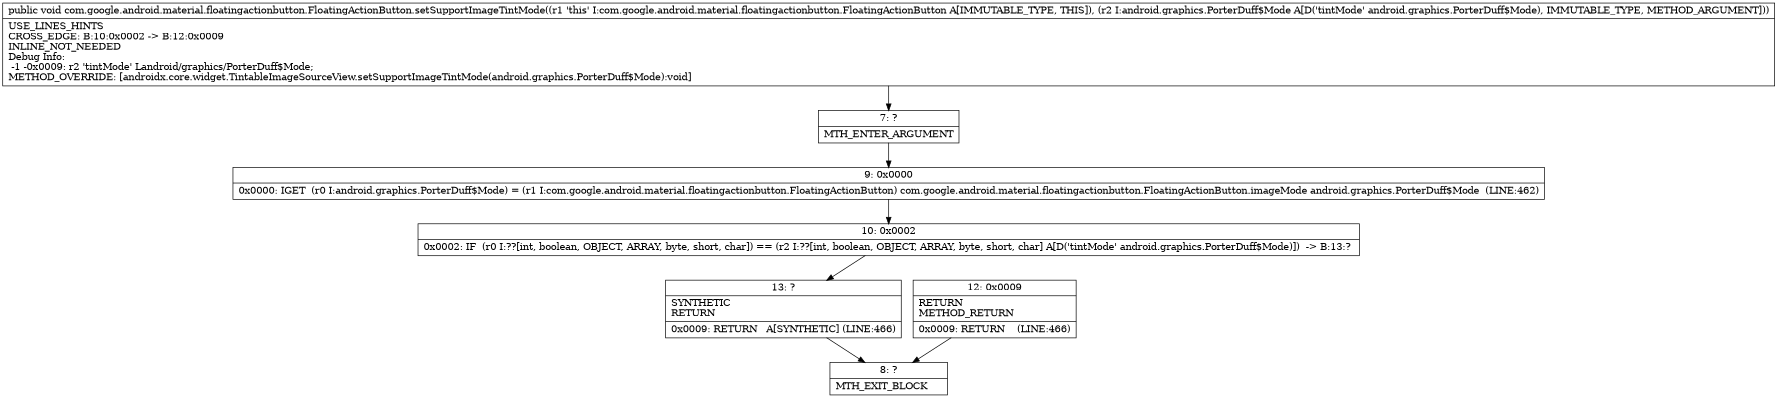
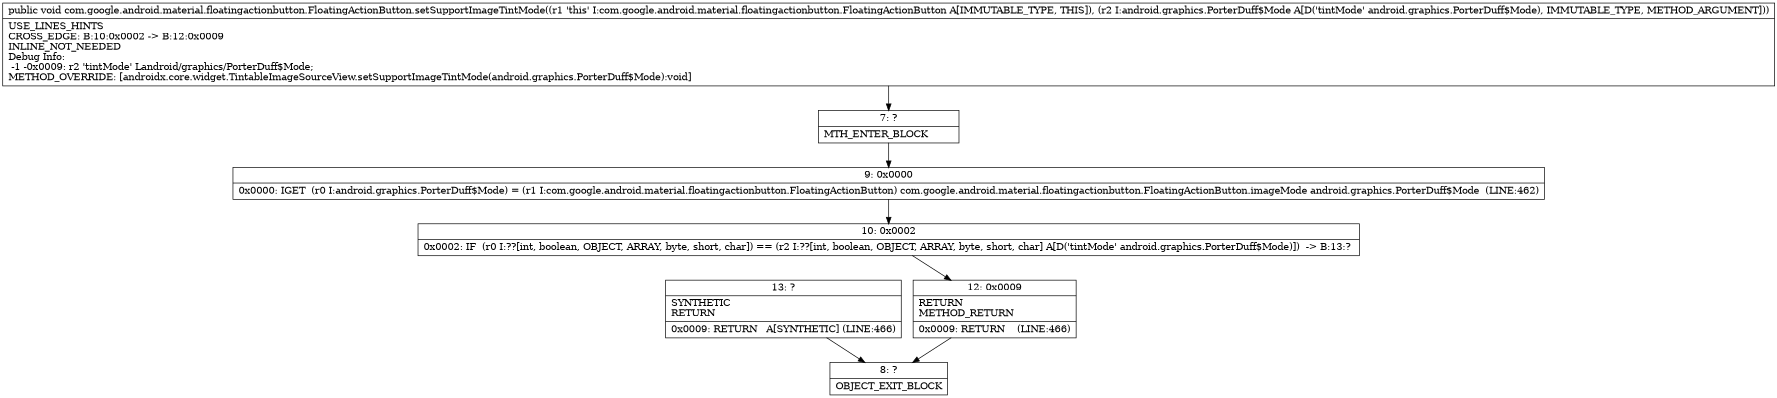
(889, 134) -> (876, 134)
(849, 266) -> (929, 266)
(882, 386) -> (889, 386)
